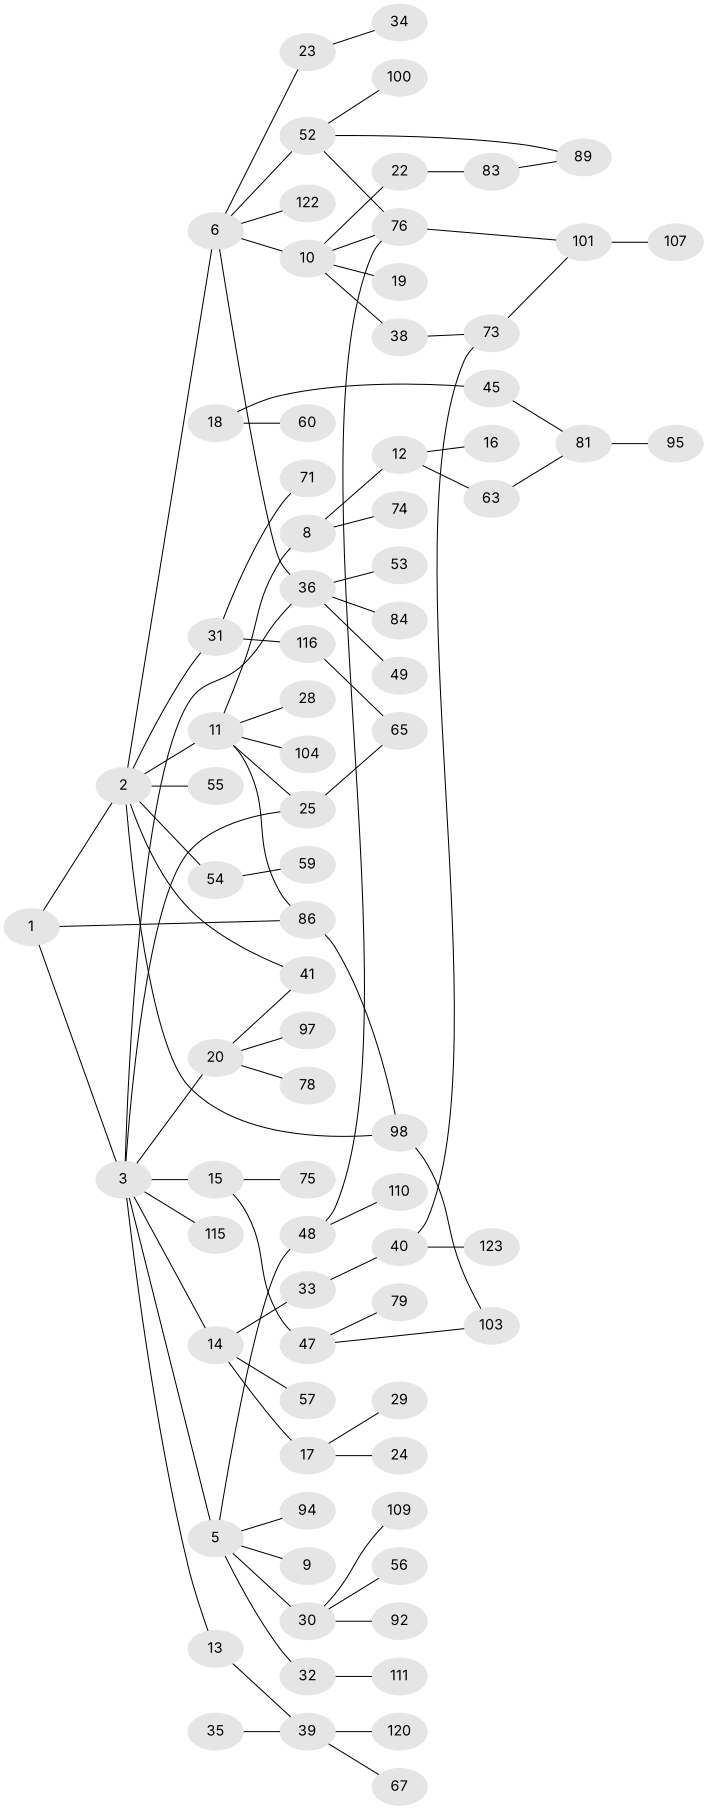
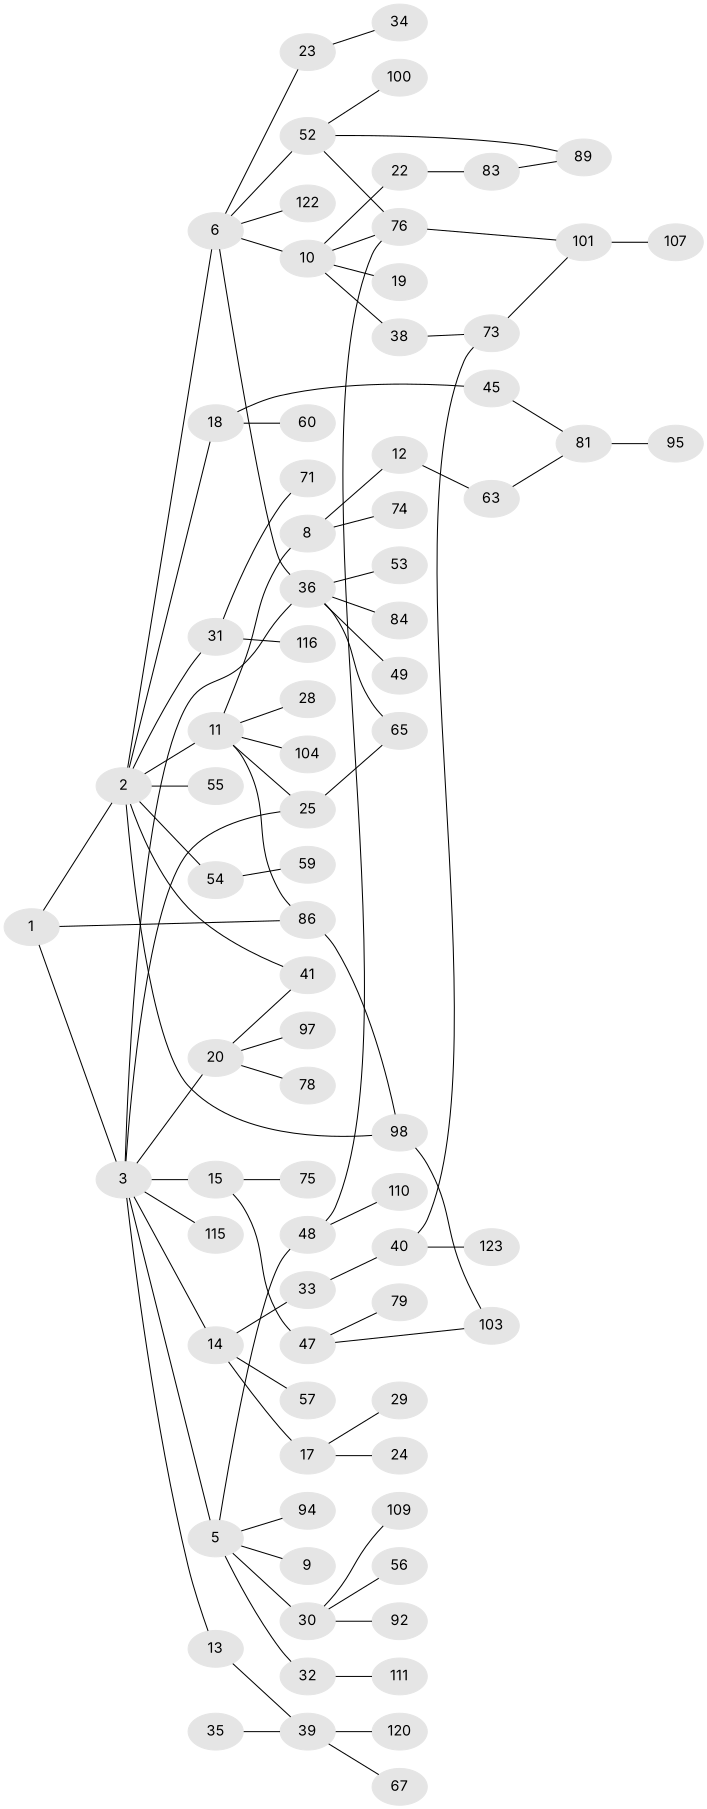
(492, 444) -> none
none -> (170, 605)
(358, 692) -> (357, 672)
